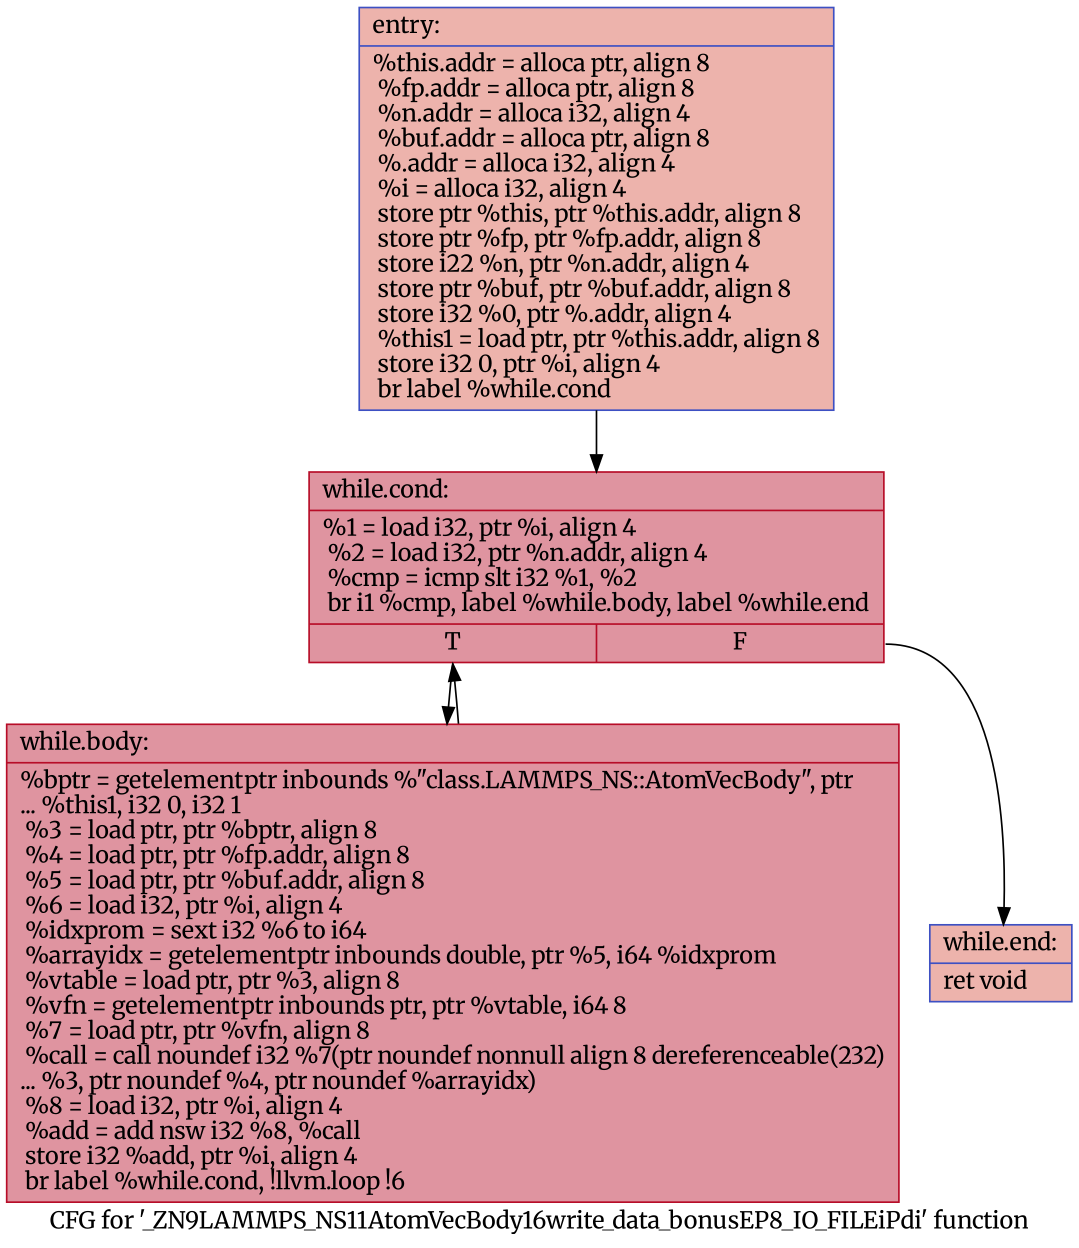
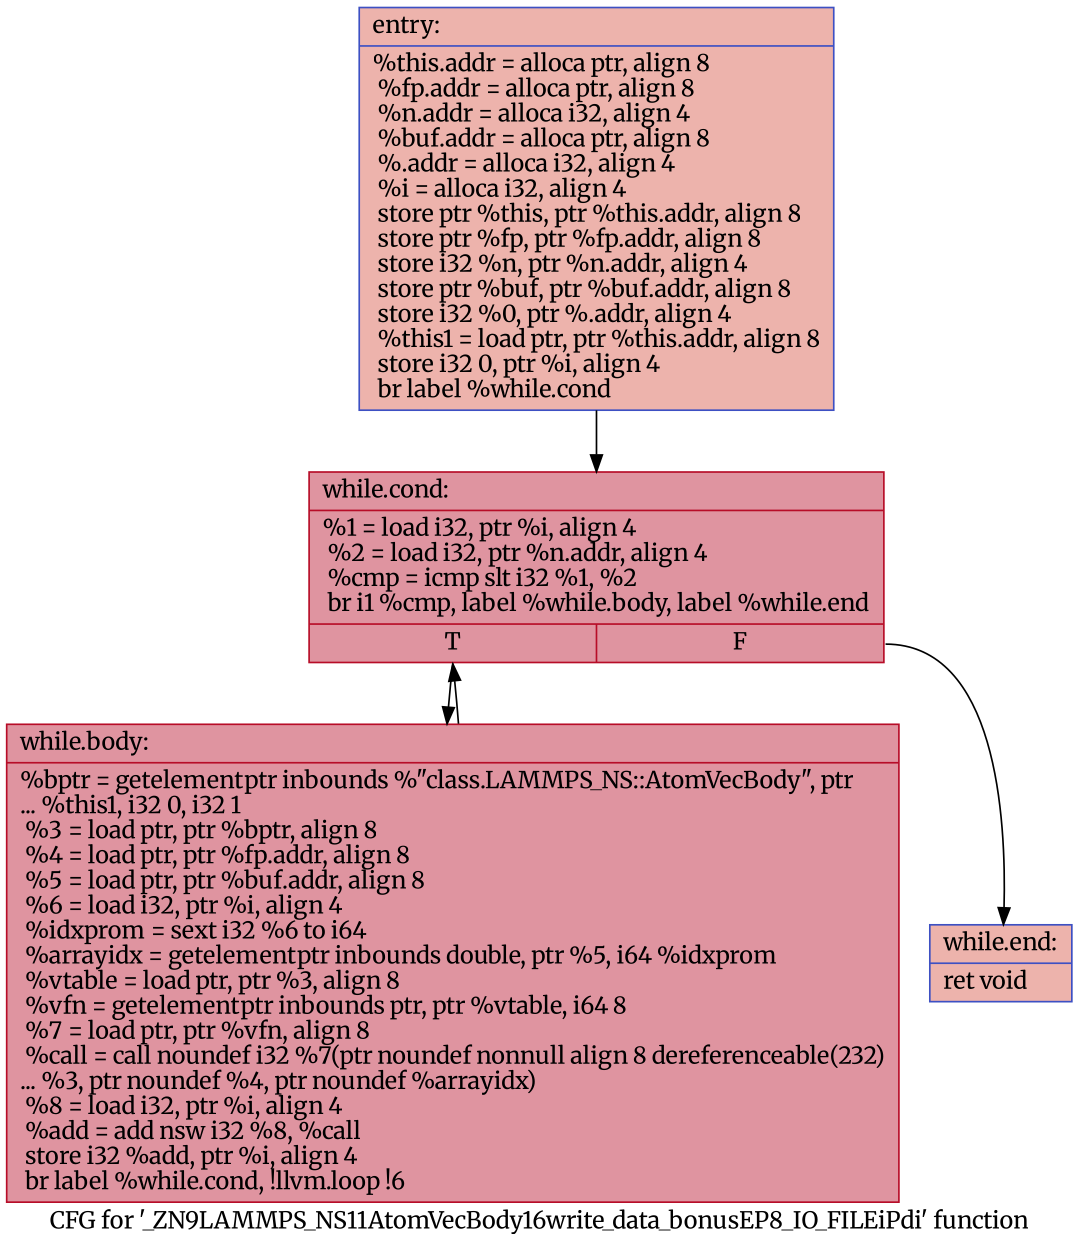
(561, 265) -> (561, 265)
